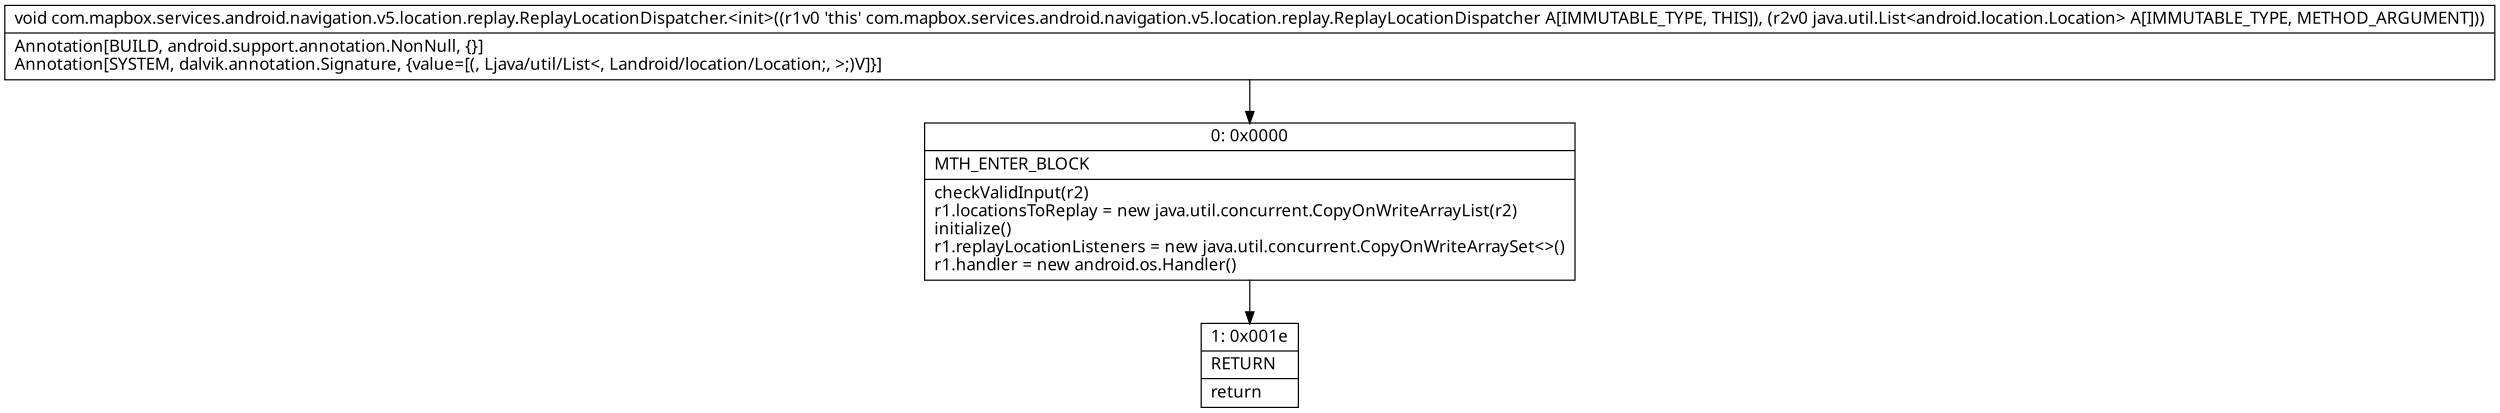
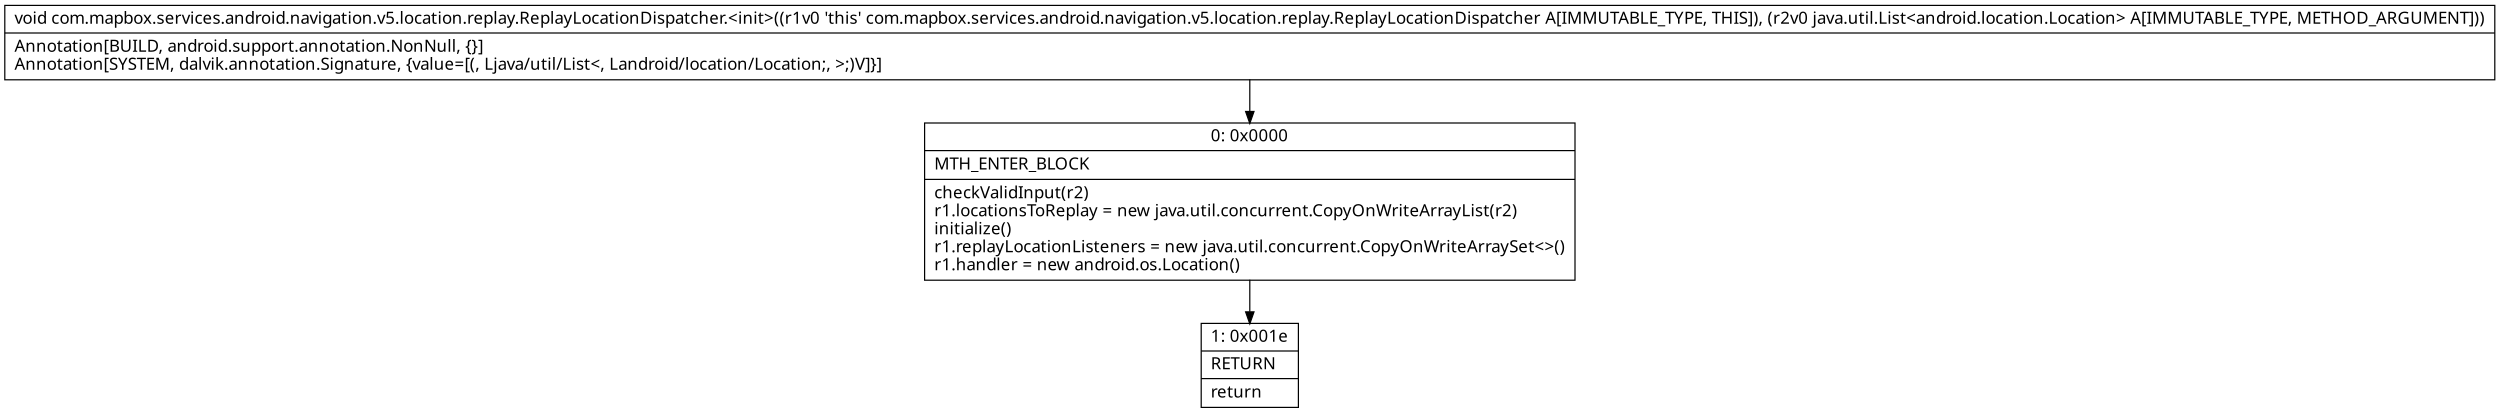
(1086, 265) -> (1088, 265)
